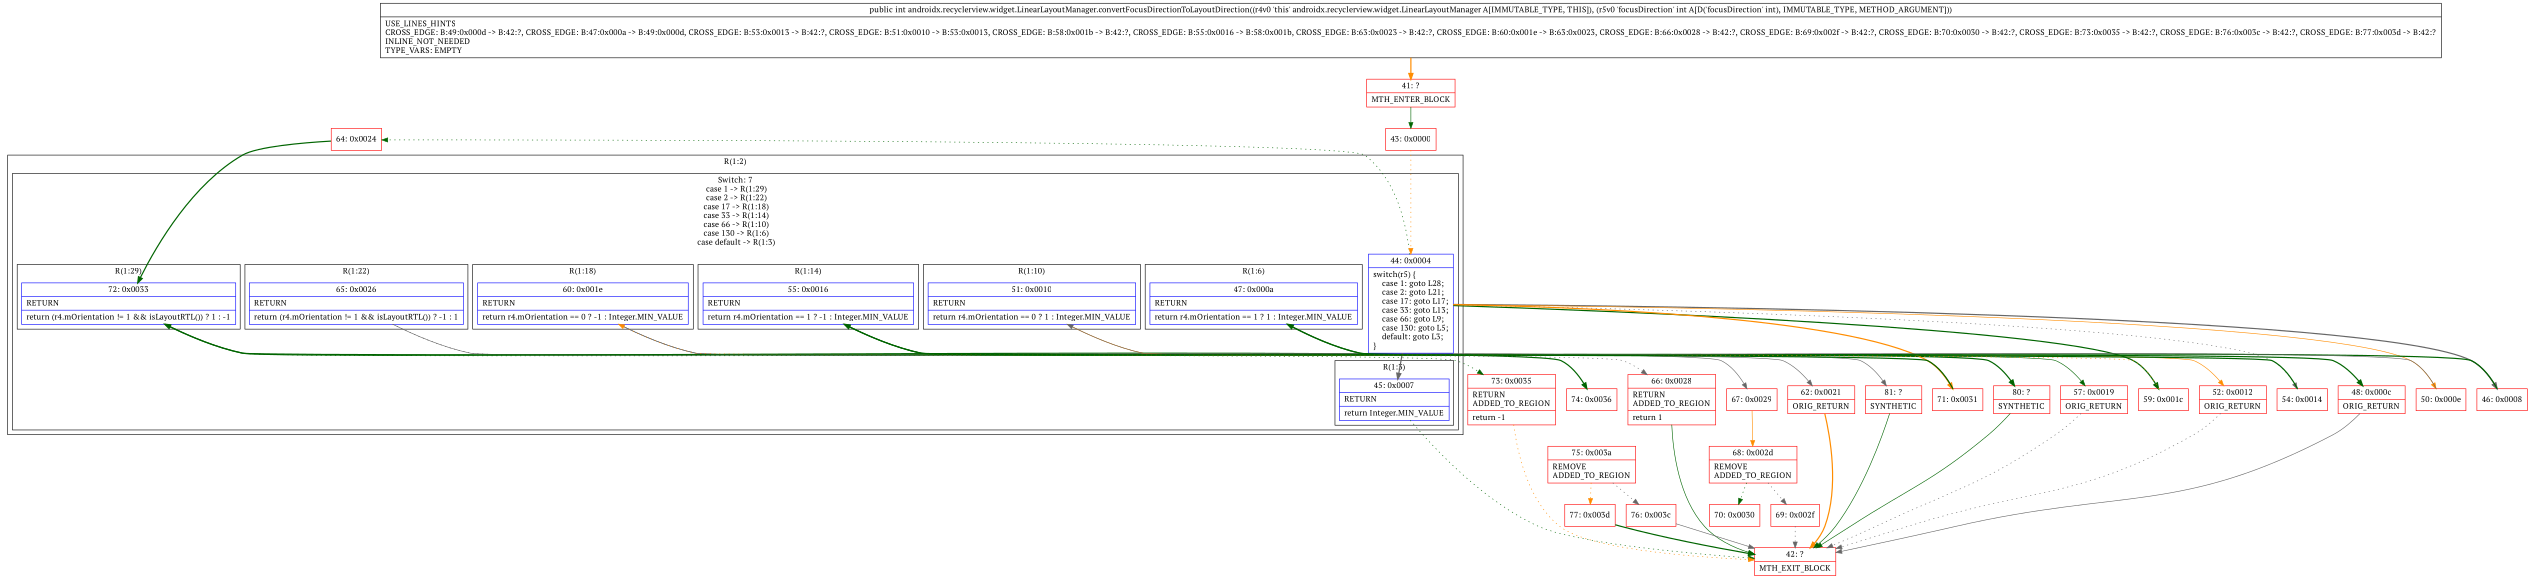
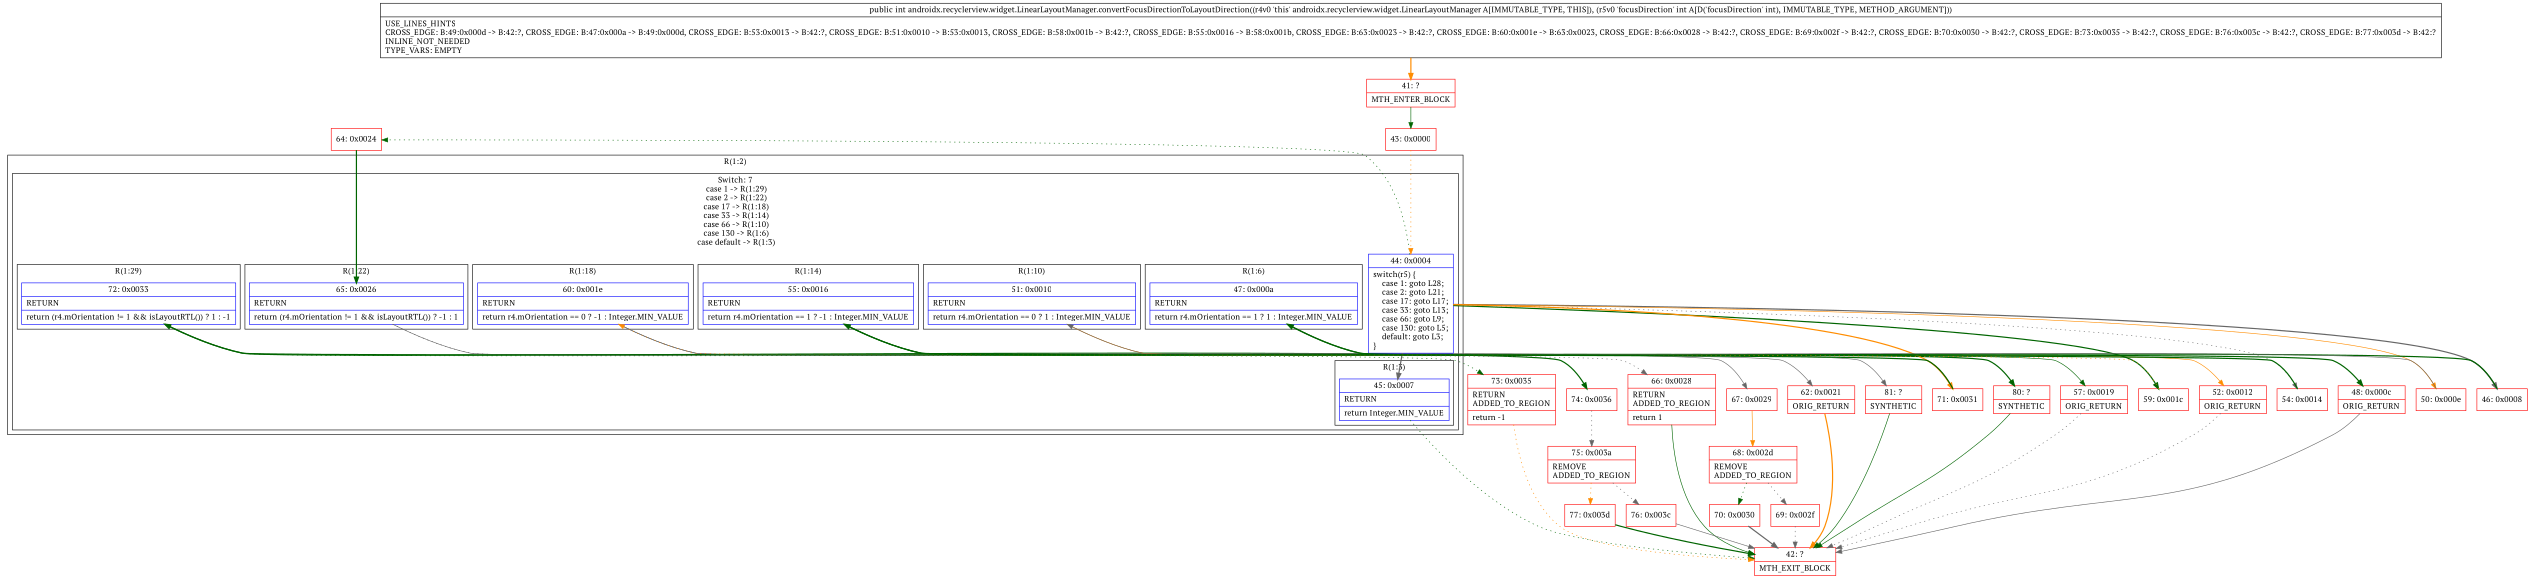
(209, 181) -> (356, 214)
none -> (1592, 425)
none -> (1760, 535)
